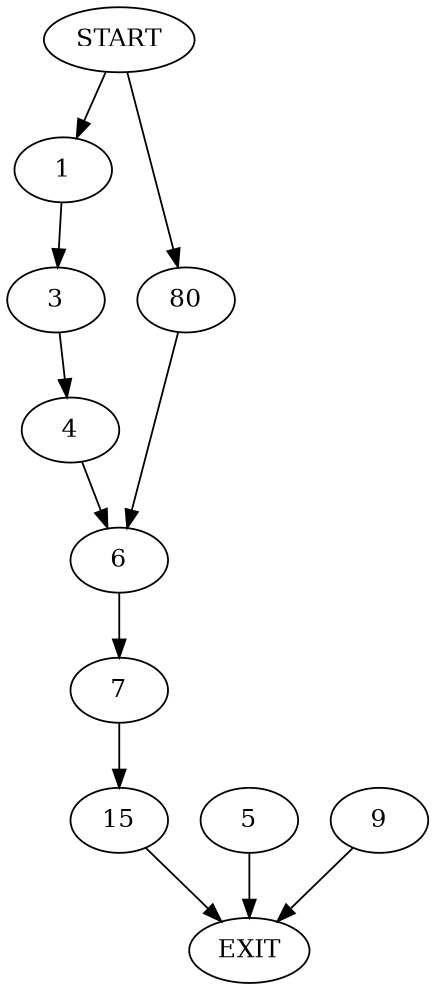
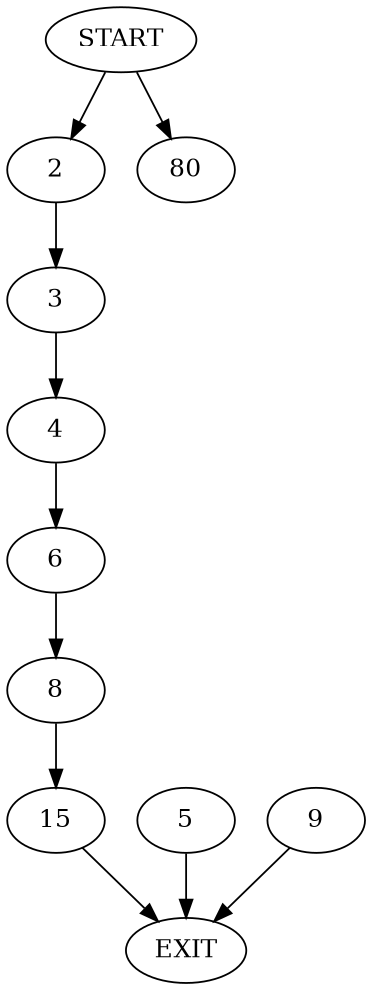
(63, 170) -> (56, 170)
(155, 421) -> none
(119, 690) -> (56, 690)
